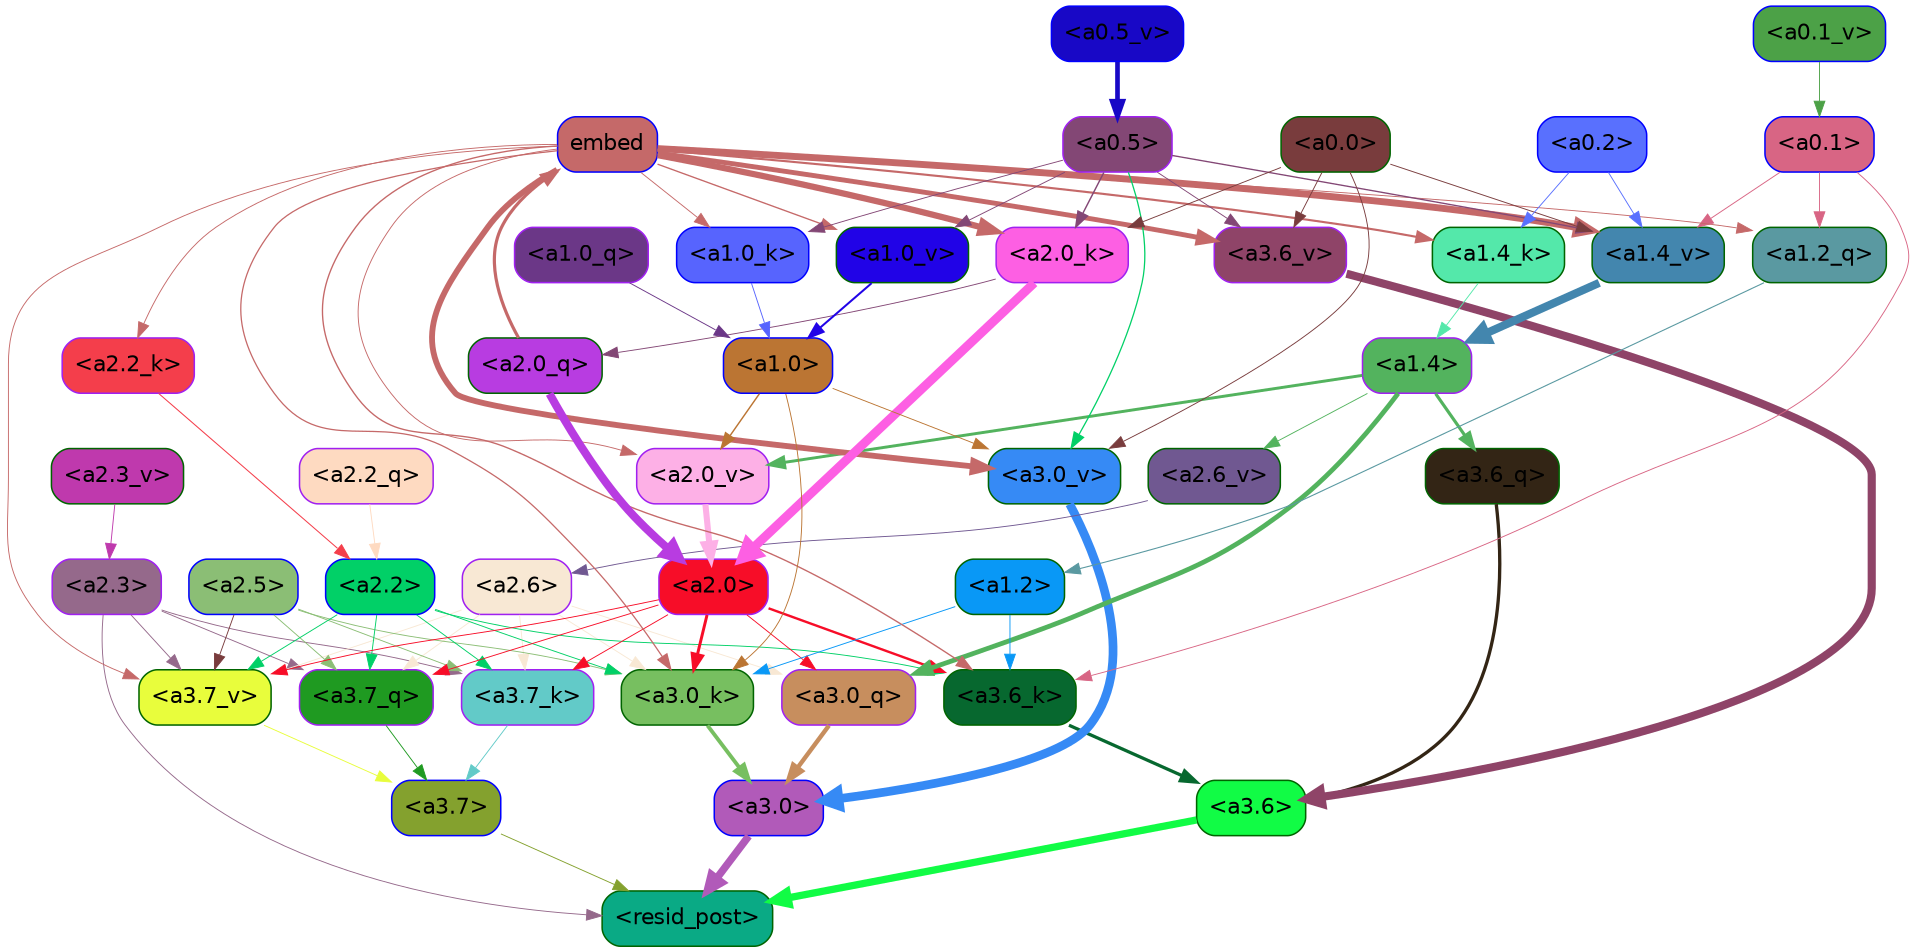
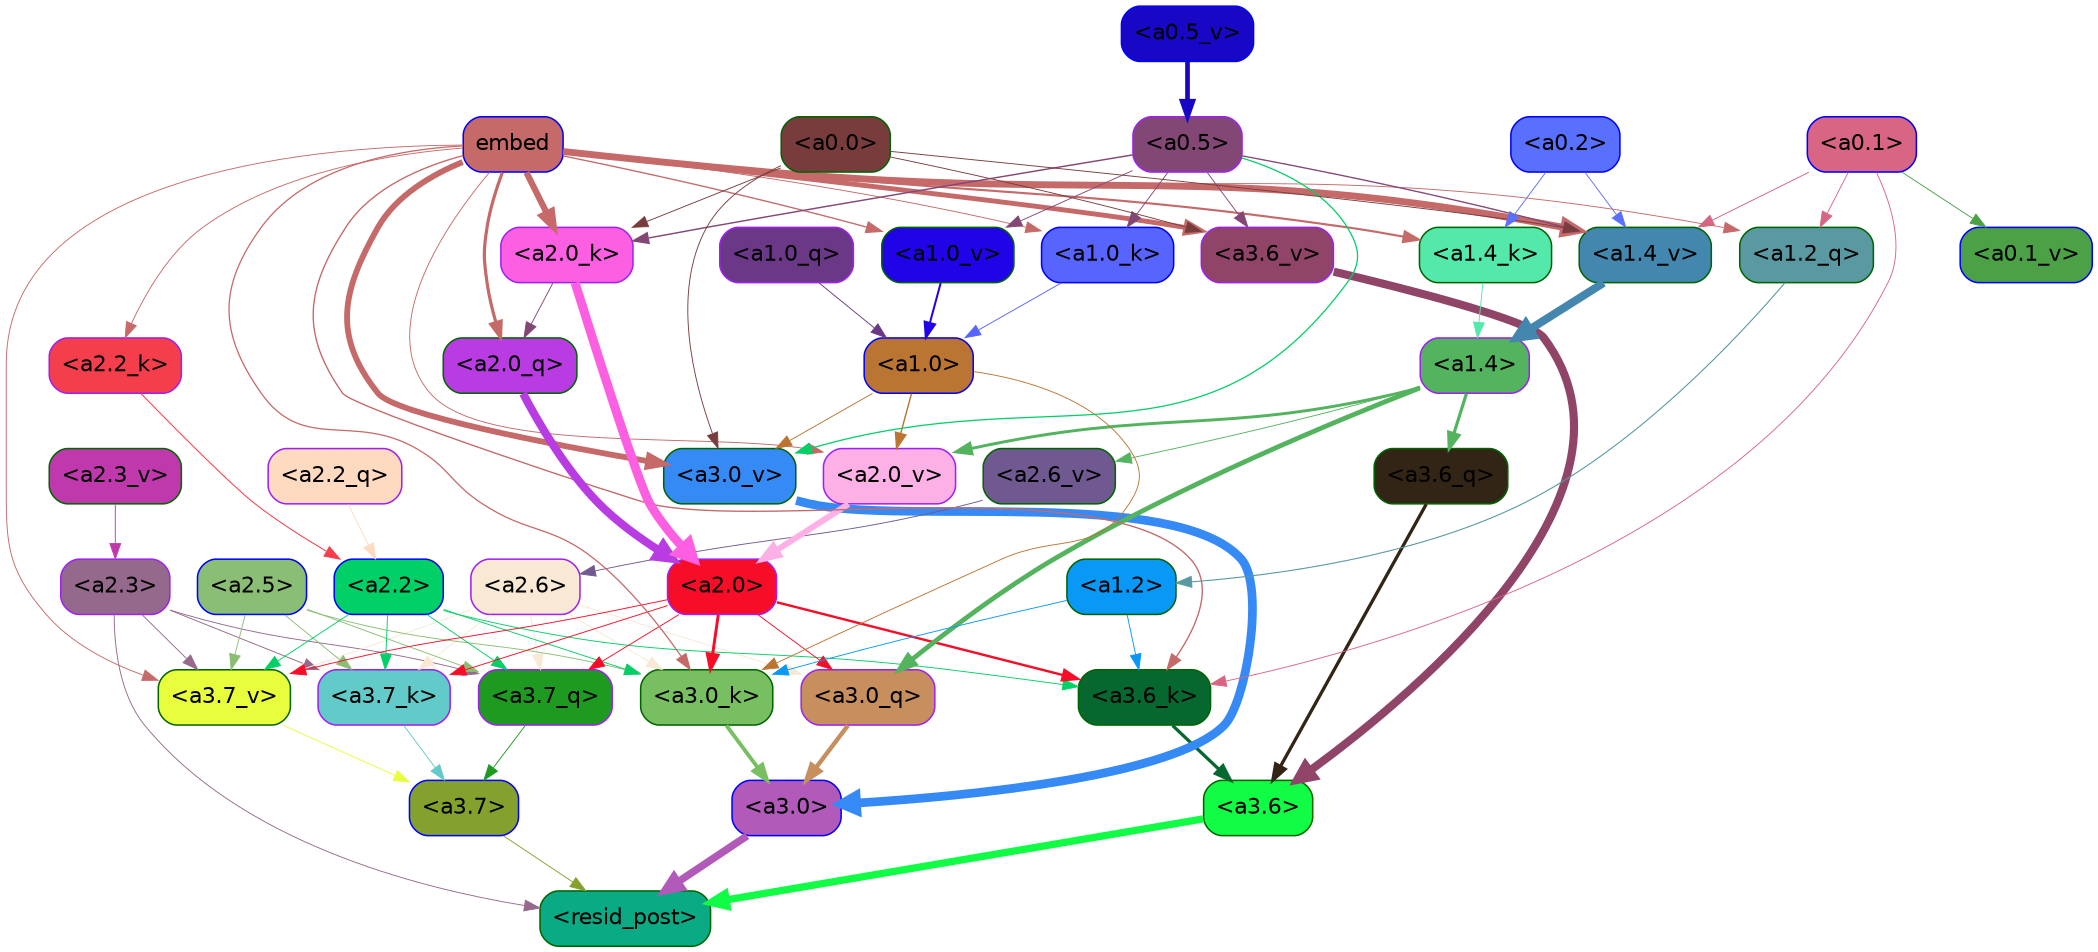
(1820, 82) -> (1937, 195)
(495, 252) -> (485, 247)
(227, 635) -> (240, 635)
